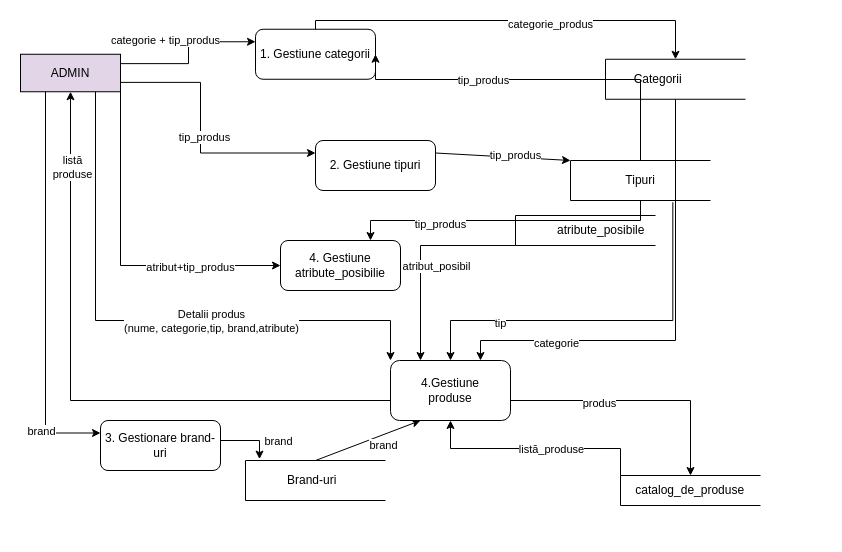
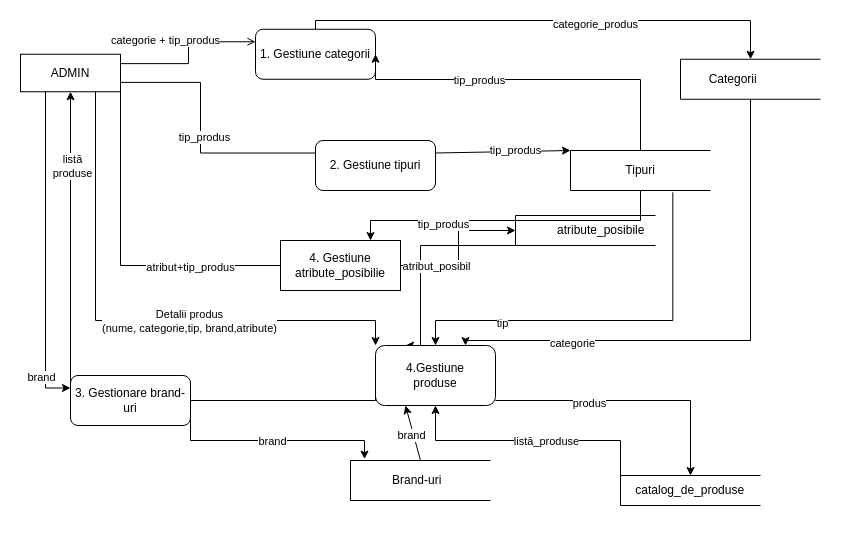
(247, 42) -> (249, 42)
(71, 73) -> (71, 73)
(676, 79) -> (751, 79)
(307, 153) -> (309, 153)
(641, 181) -> (641, 171)
none -> (469, 231)
(272, 266) -> (274, 266)
(341, 266) -> (341, 266)
(451, 391) -> (436, 376)
(161, 446) -> (131, 401)
(316, 481) -> (421, 481)
